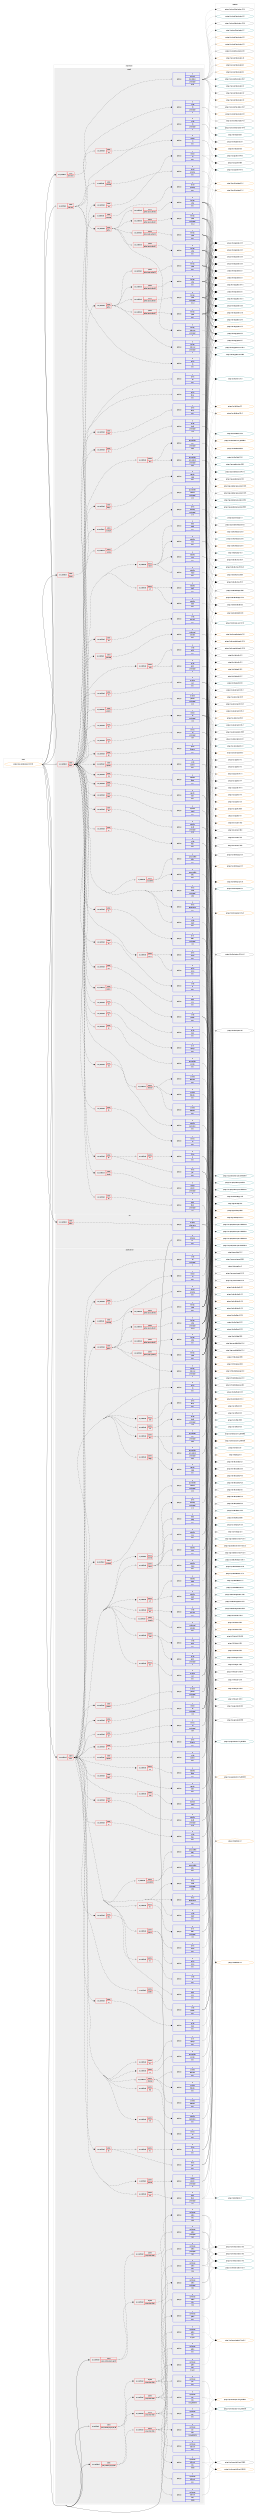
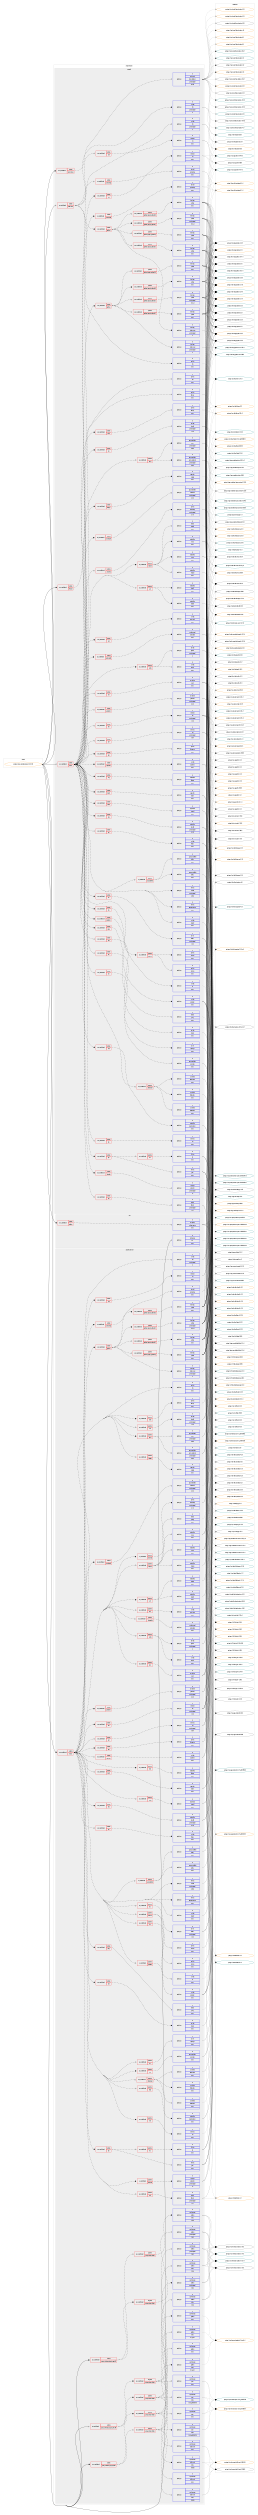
(235, 788) -> none
